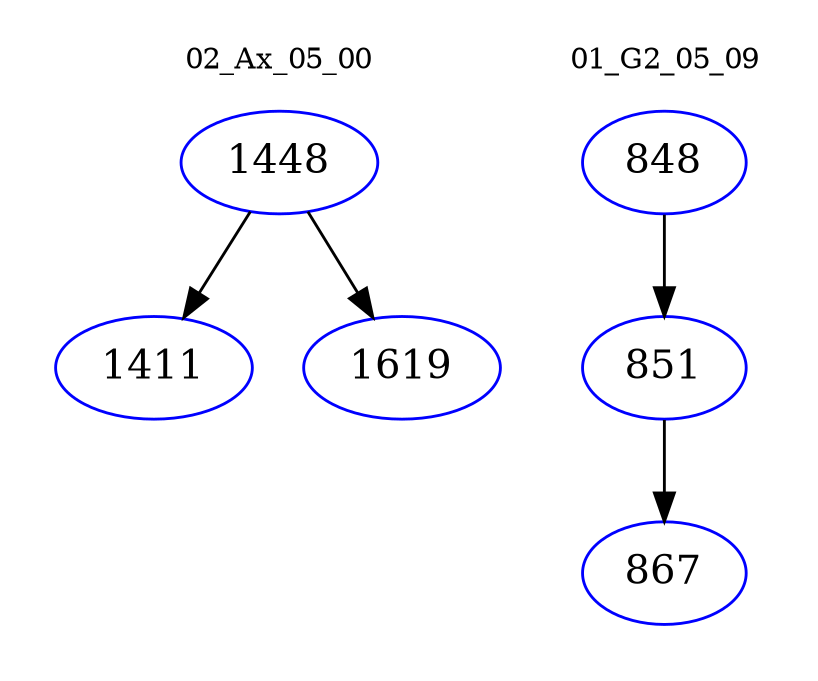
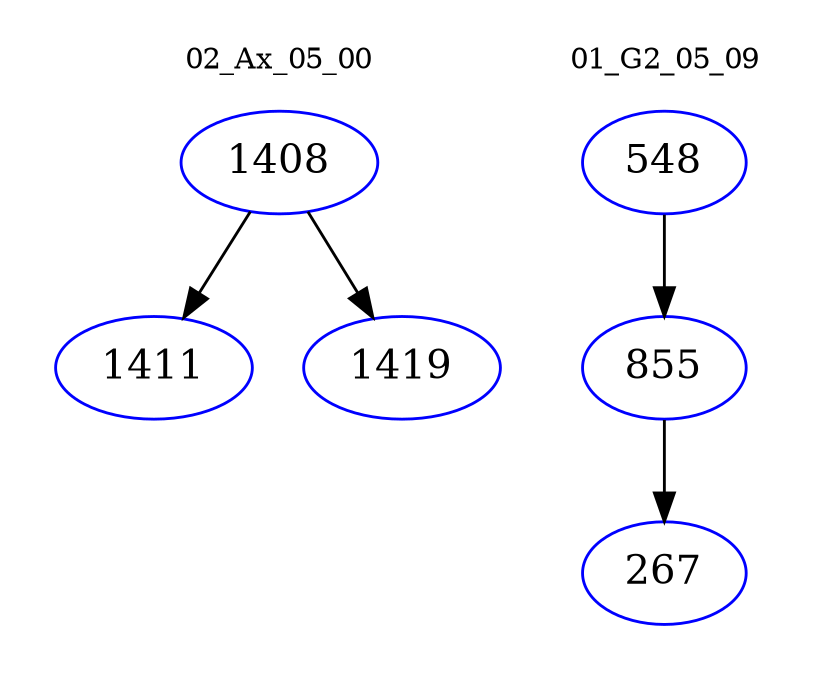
(279, 163) -> (279, 163)
(664, 163) -> (664, 163)
(402, 368) -> (402, 368)
(664, 368) -> (664, 368)
(664, 573) -> (664, 573)
